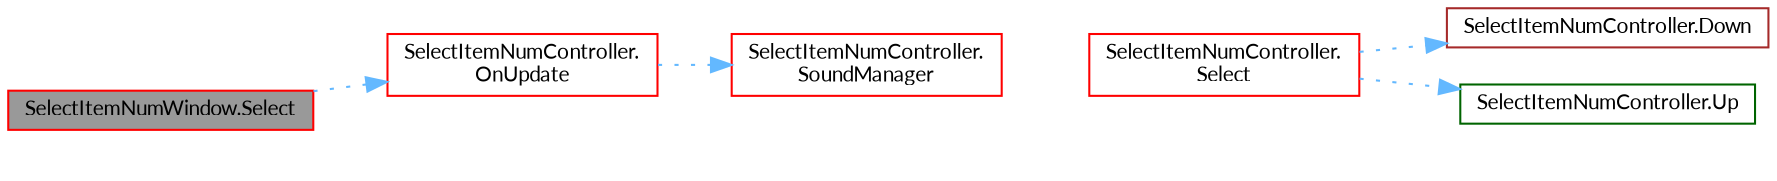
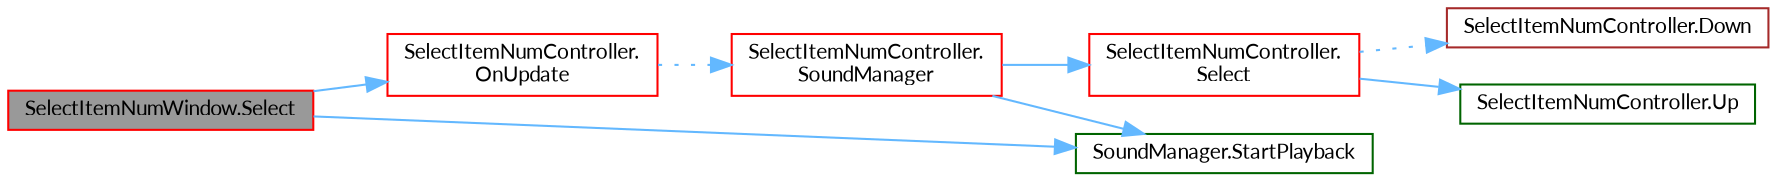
none -> (1035, 65)
(1399, 83) -> (1399, 83)
(340, 88) -> (340, 88)
none -> (1224, 154)
